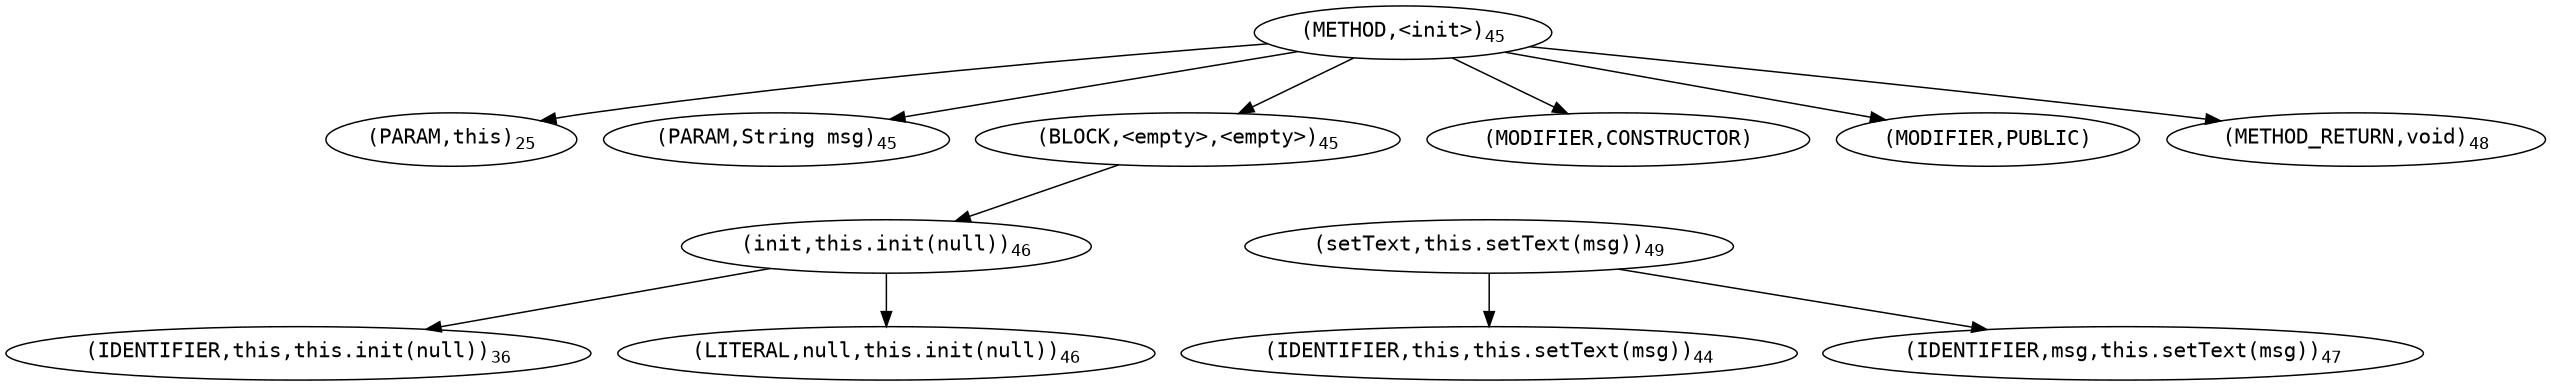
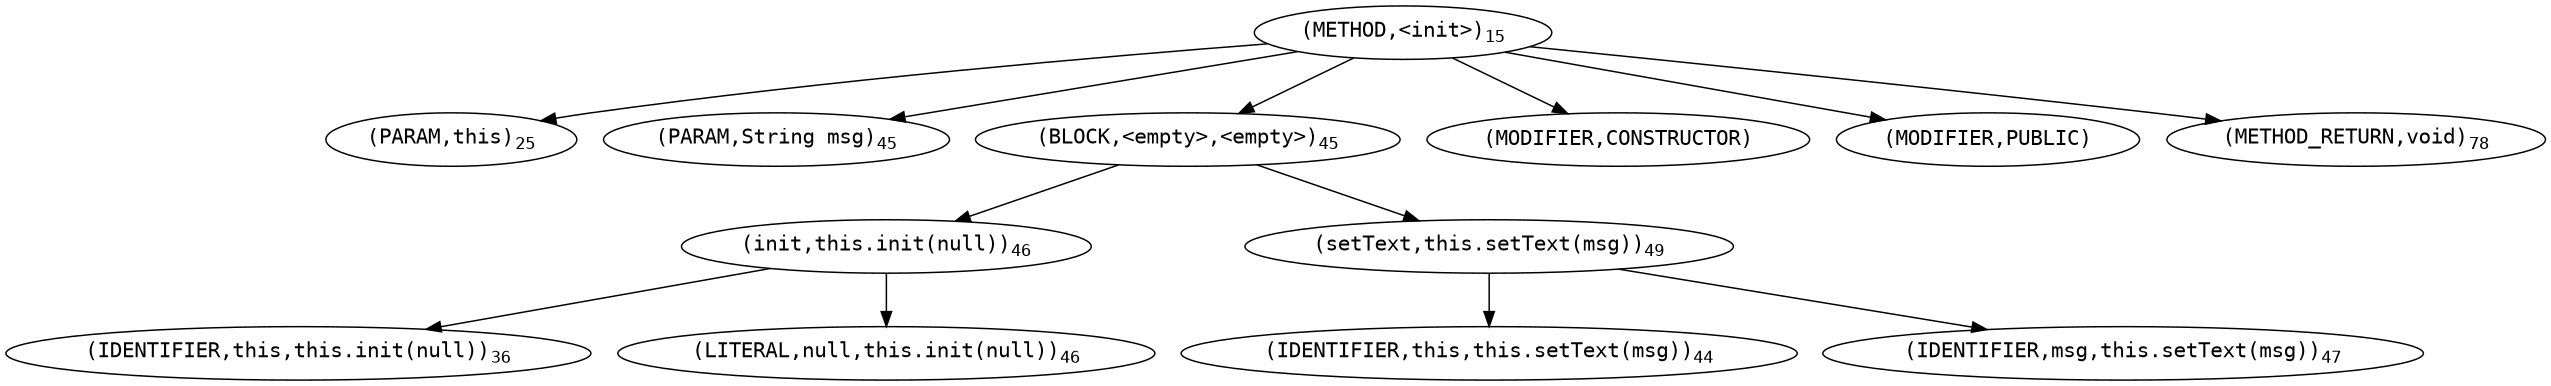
(1495, 30) -> (1495, 30)
(2479, 137) -> (2479, 137)
none -> (1331, 190)
